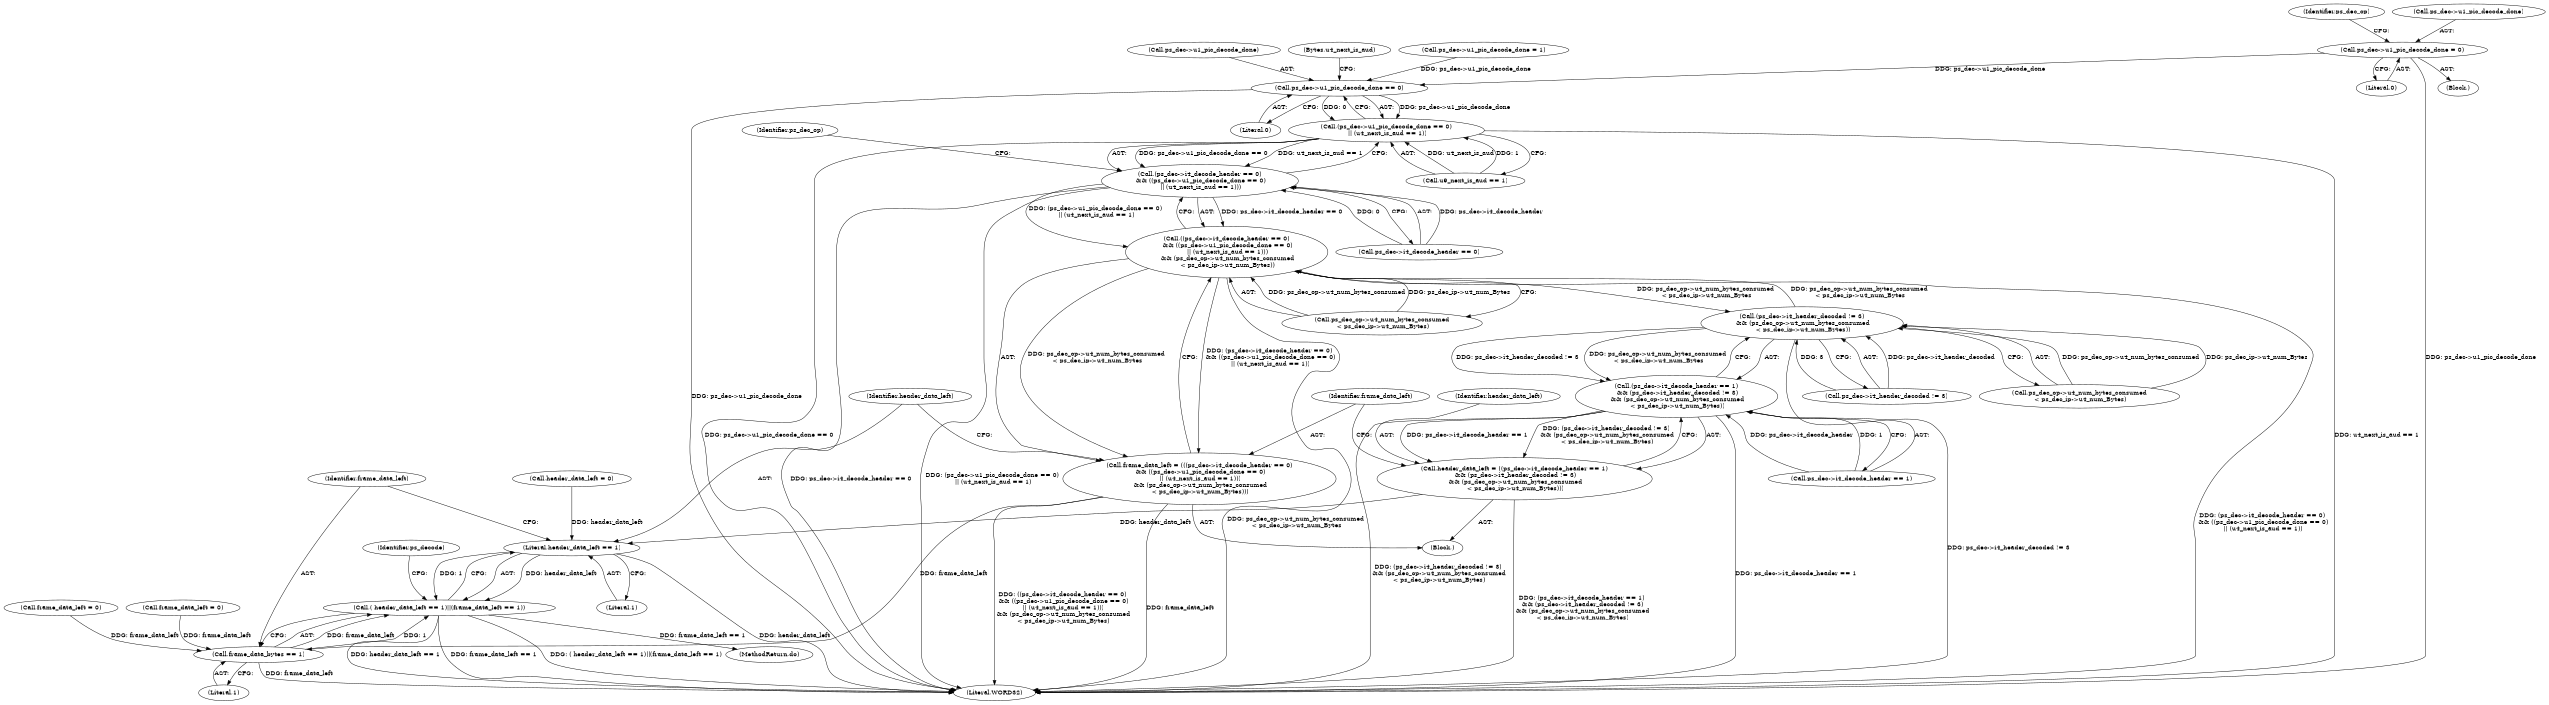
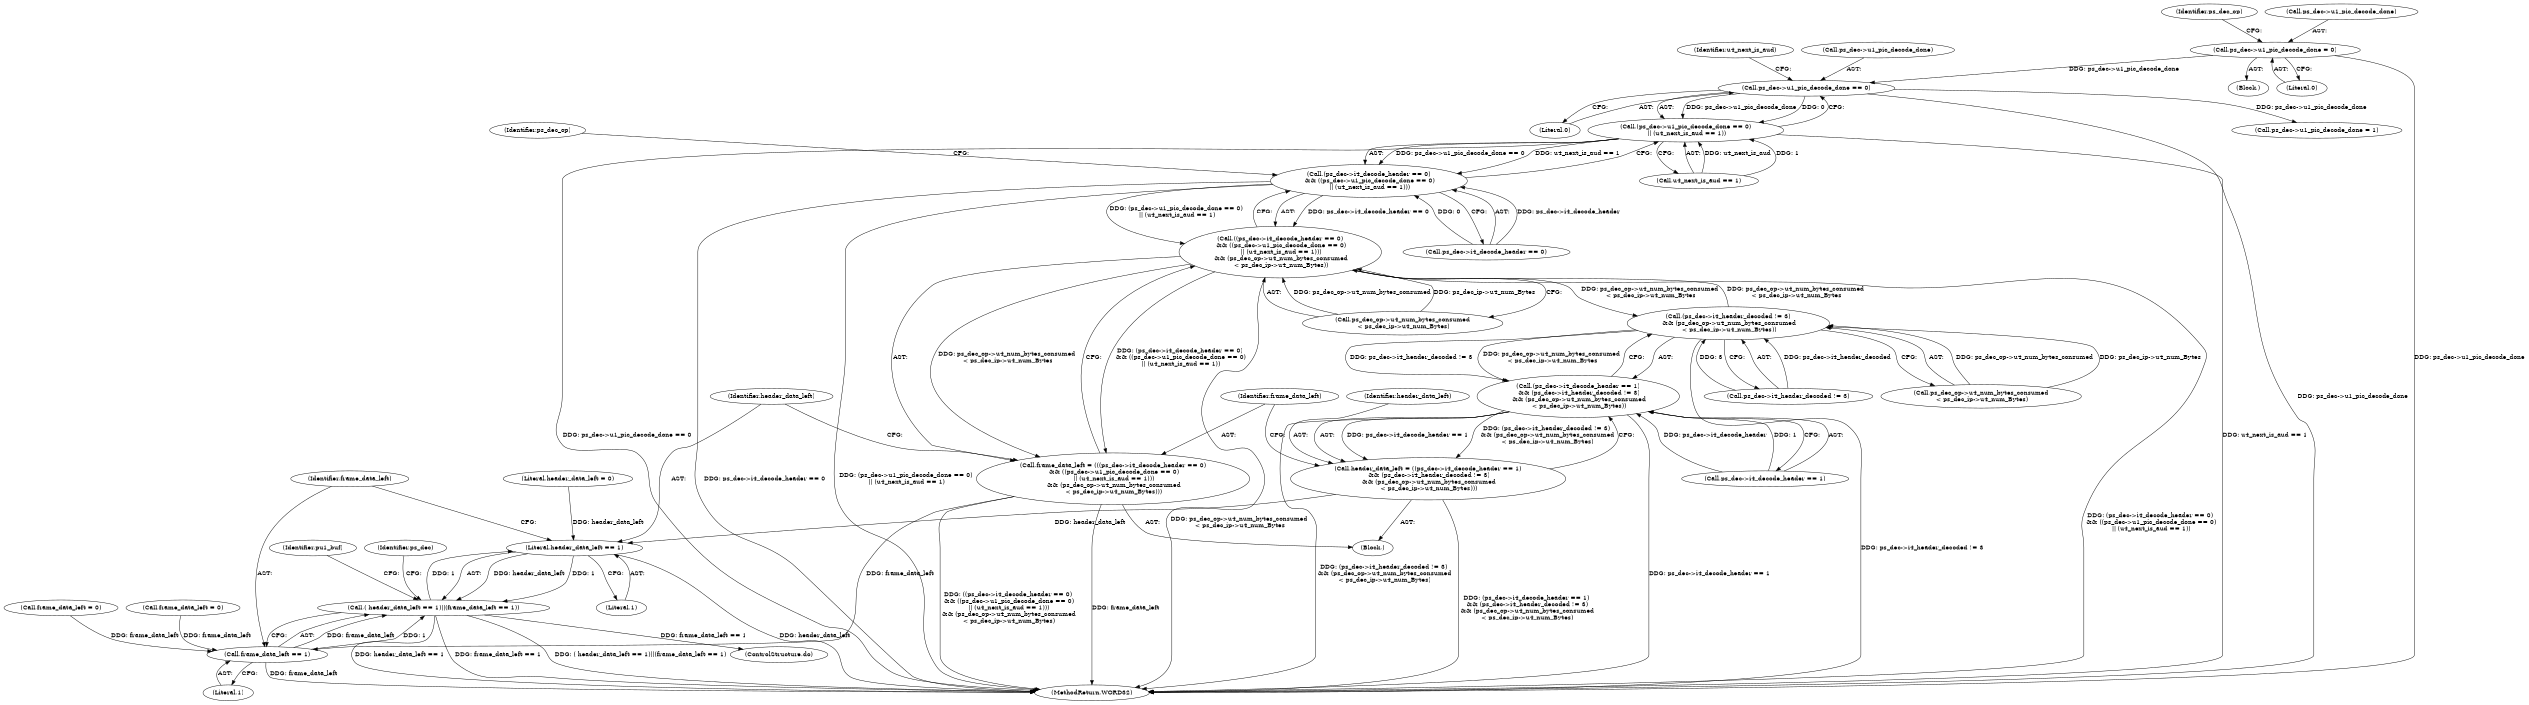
(1339, 50) -> (1735, 50)
(1414, 69) -> (2094, 94)
(1465, 181) -> (1699, 181)
(572, 479) -> (568, 479)
none -> (313, 548)
(411, 548) -> (406, 548)
(480, 574) -> (444, 574)
(259, 655) -> (267, 655)
(769, 655) -> (779, 655)
(995, 693) -> (1092, 693)
